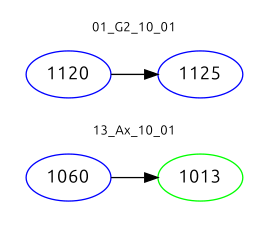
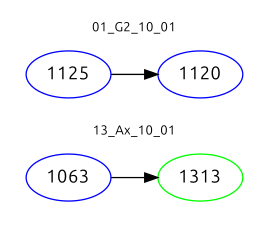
(128, 74) -> (128, 74)
(69, 178) -> (69, 178)
(200, 178) -> (200, 178)
